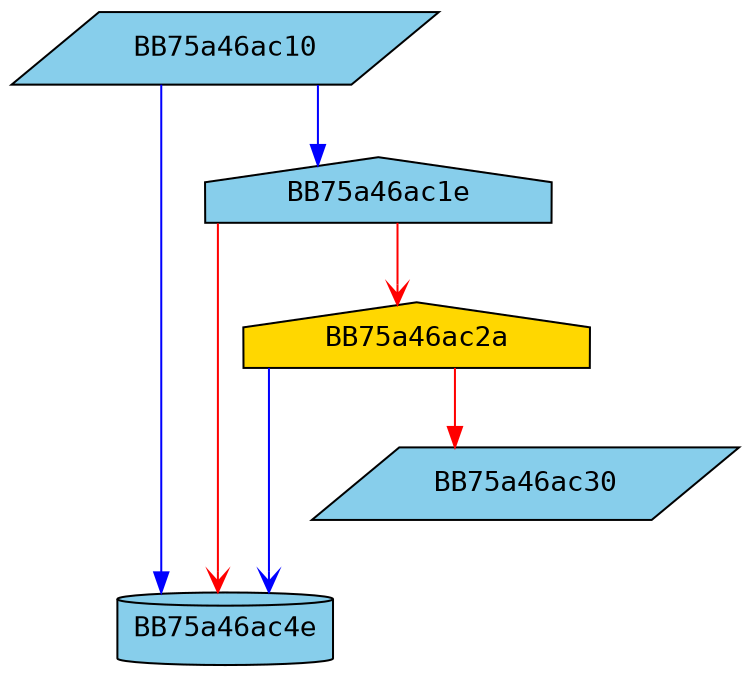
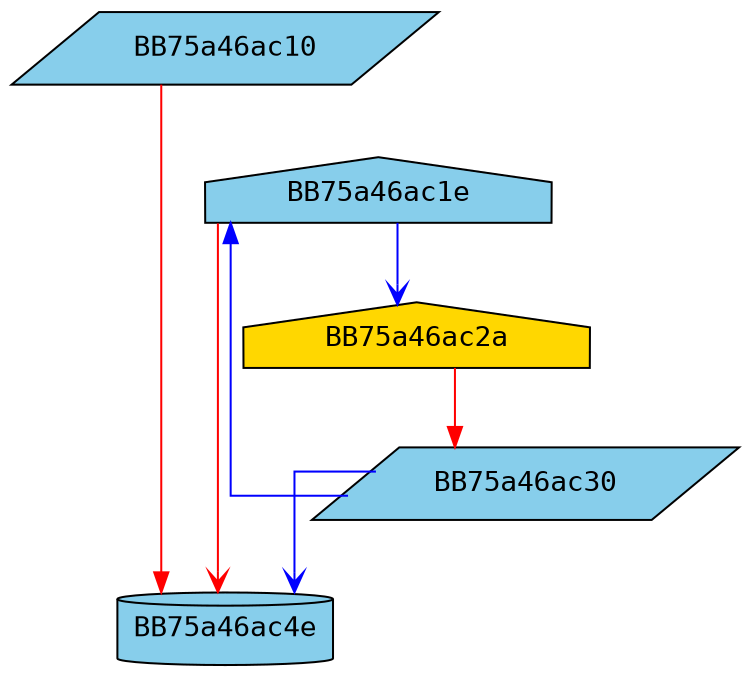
(318, 115) -> (231, 428)
(398, 254) -> (398, 254)
(161, 329) -> (161, 329)
(269, 470) -> (294, 481)
